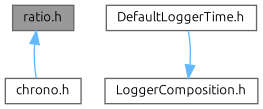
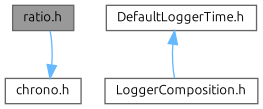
(190, 48) -> (173, 61)
(34, 61) -> (52, 48)
